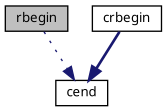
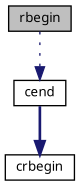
(108, 50) -> (40, 124)
